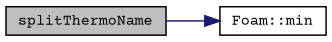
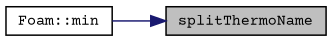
(185, 21) -> (131, 21)
